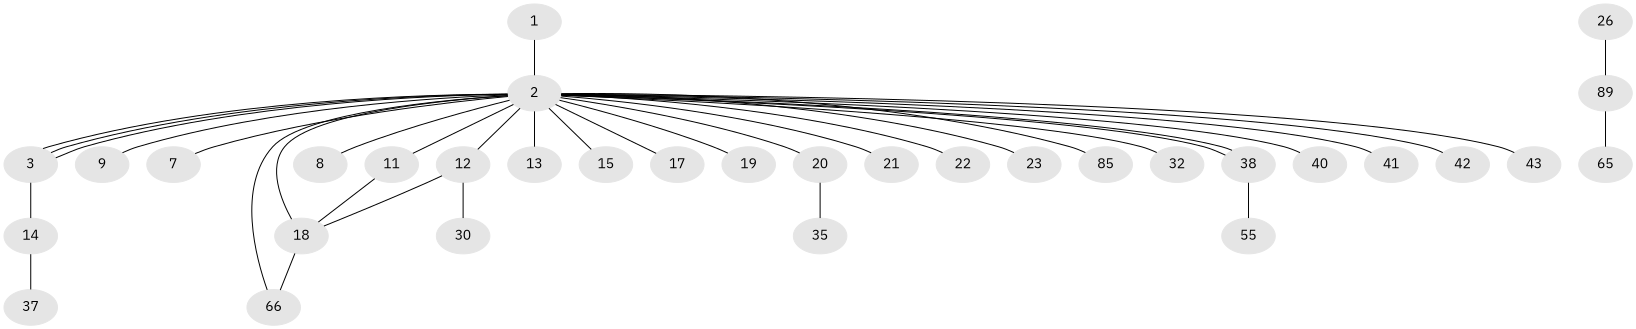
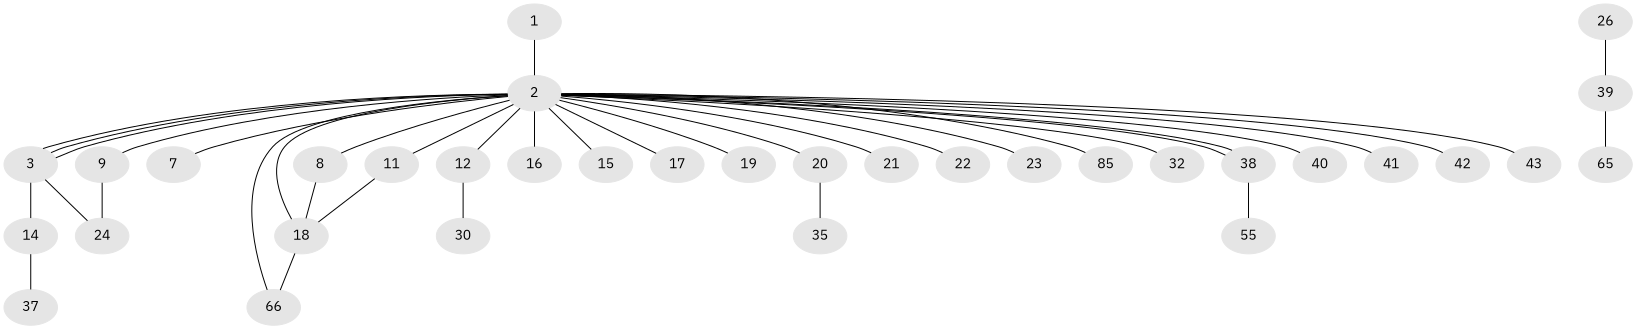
(1606, 93) -> (1606, 93)
(535, 165) -> (535, 165)
(383, 202) -> (311, 200)
none -> (102, 236)
